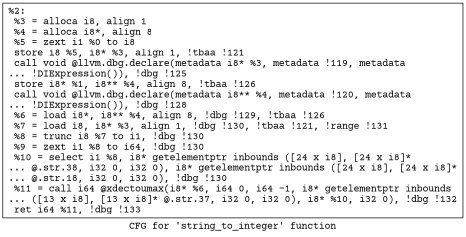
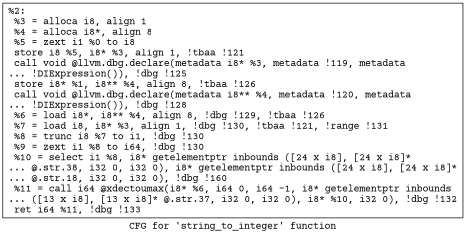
(118, 178) -> (118, 178)
